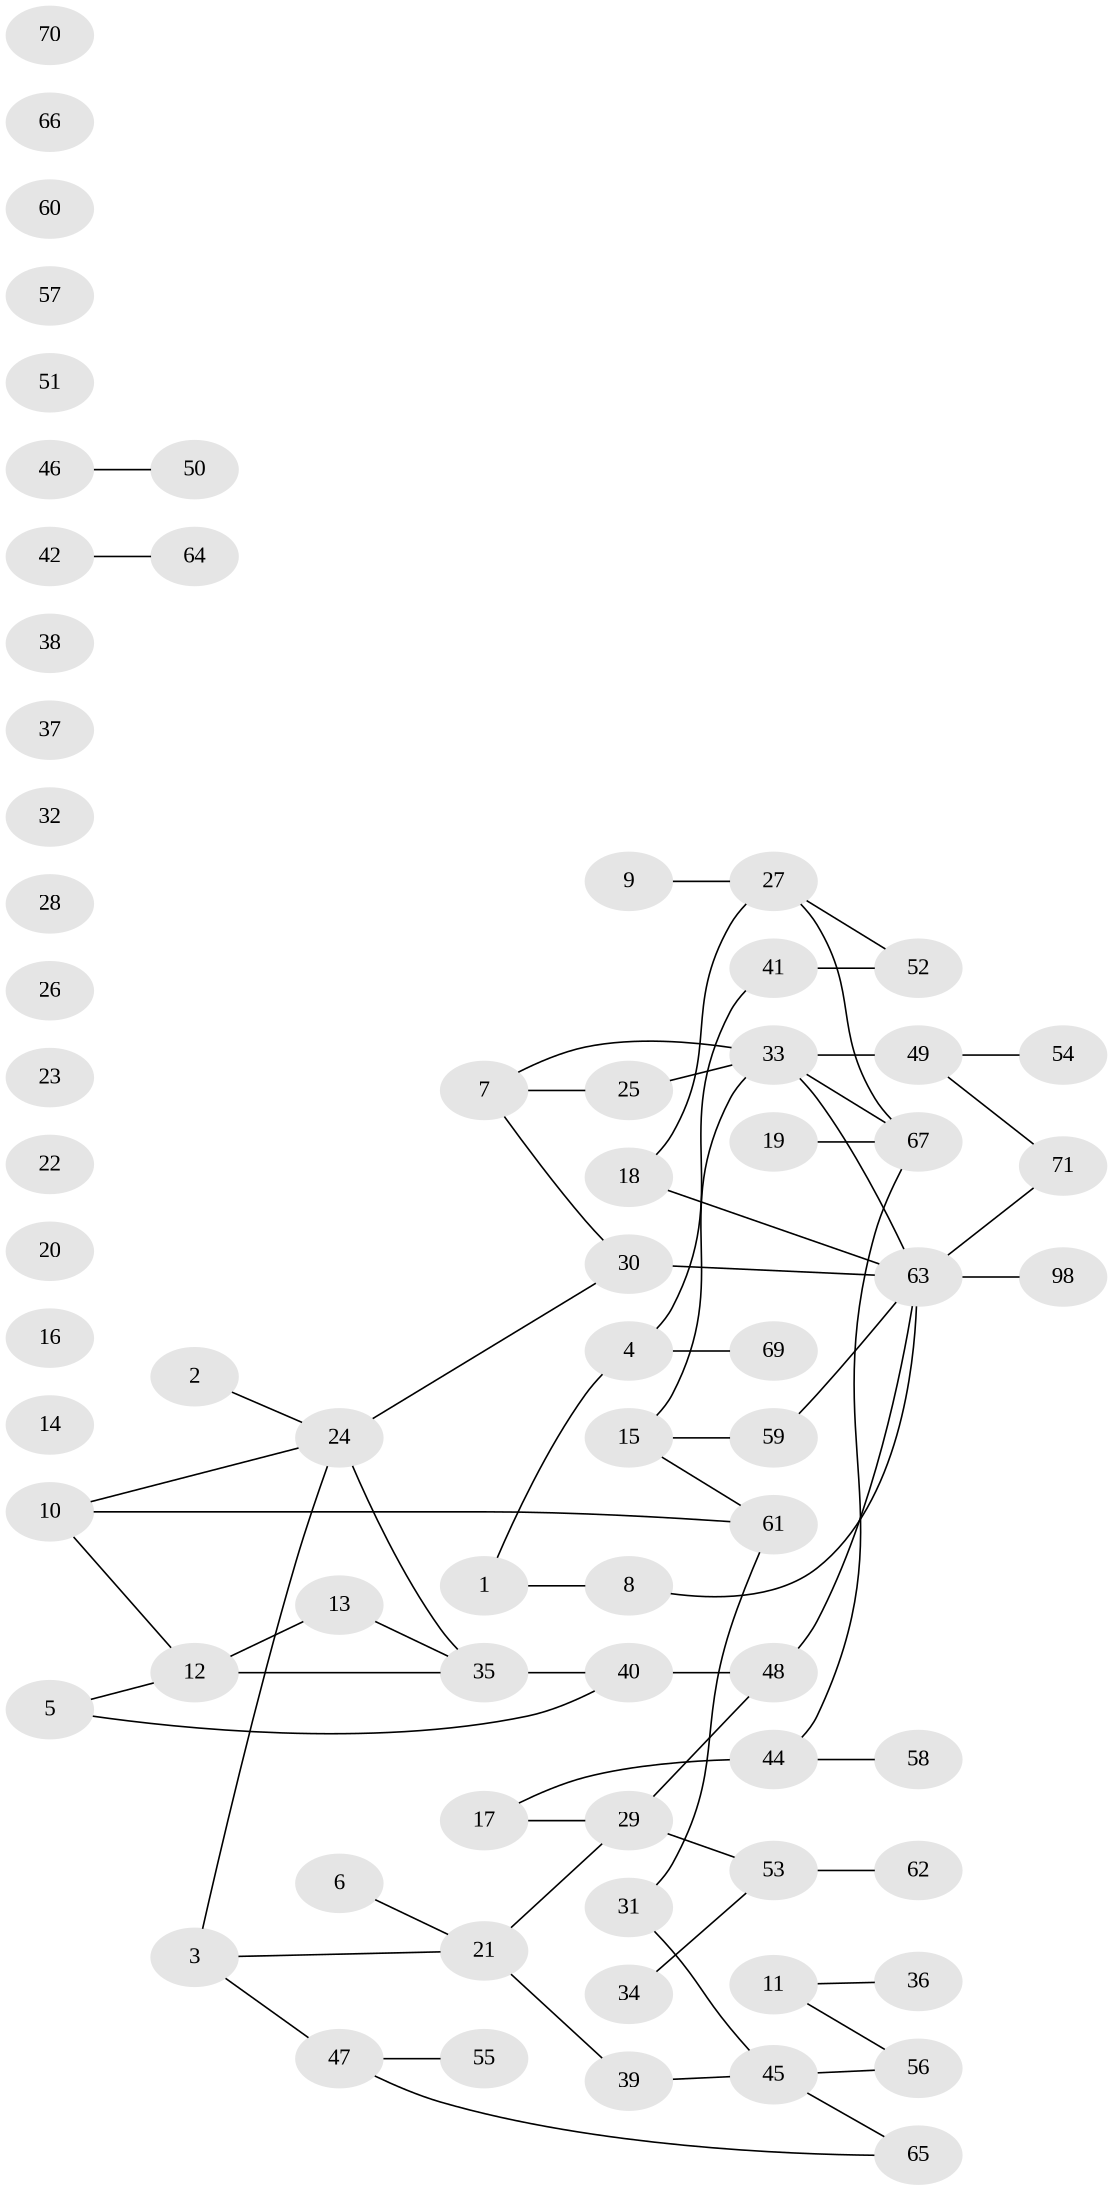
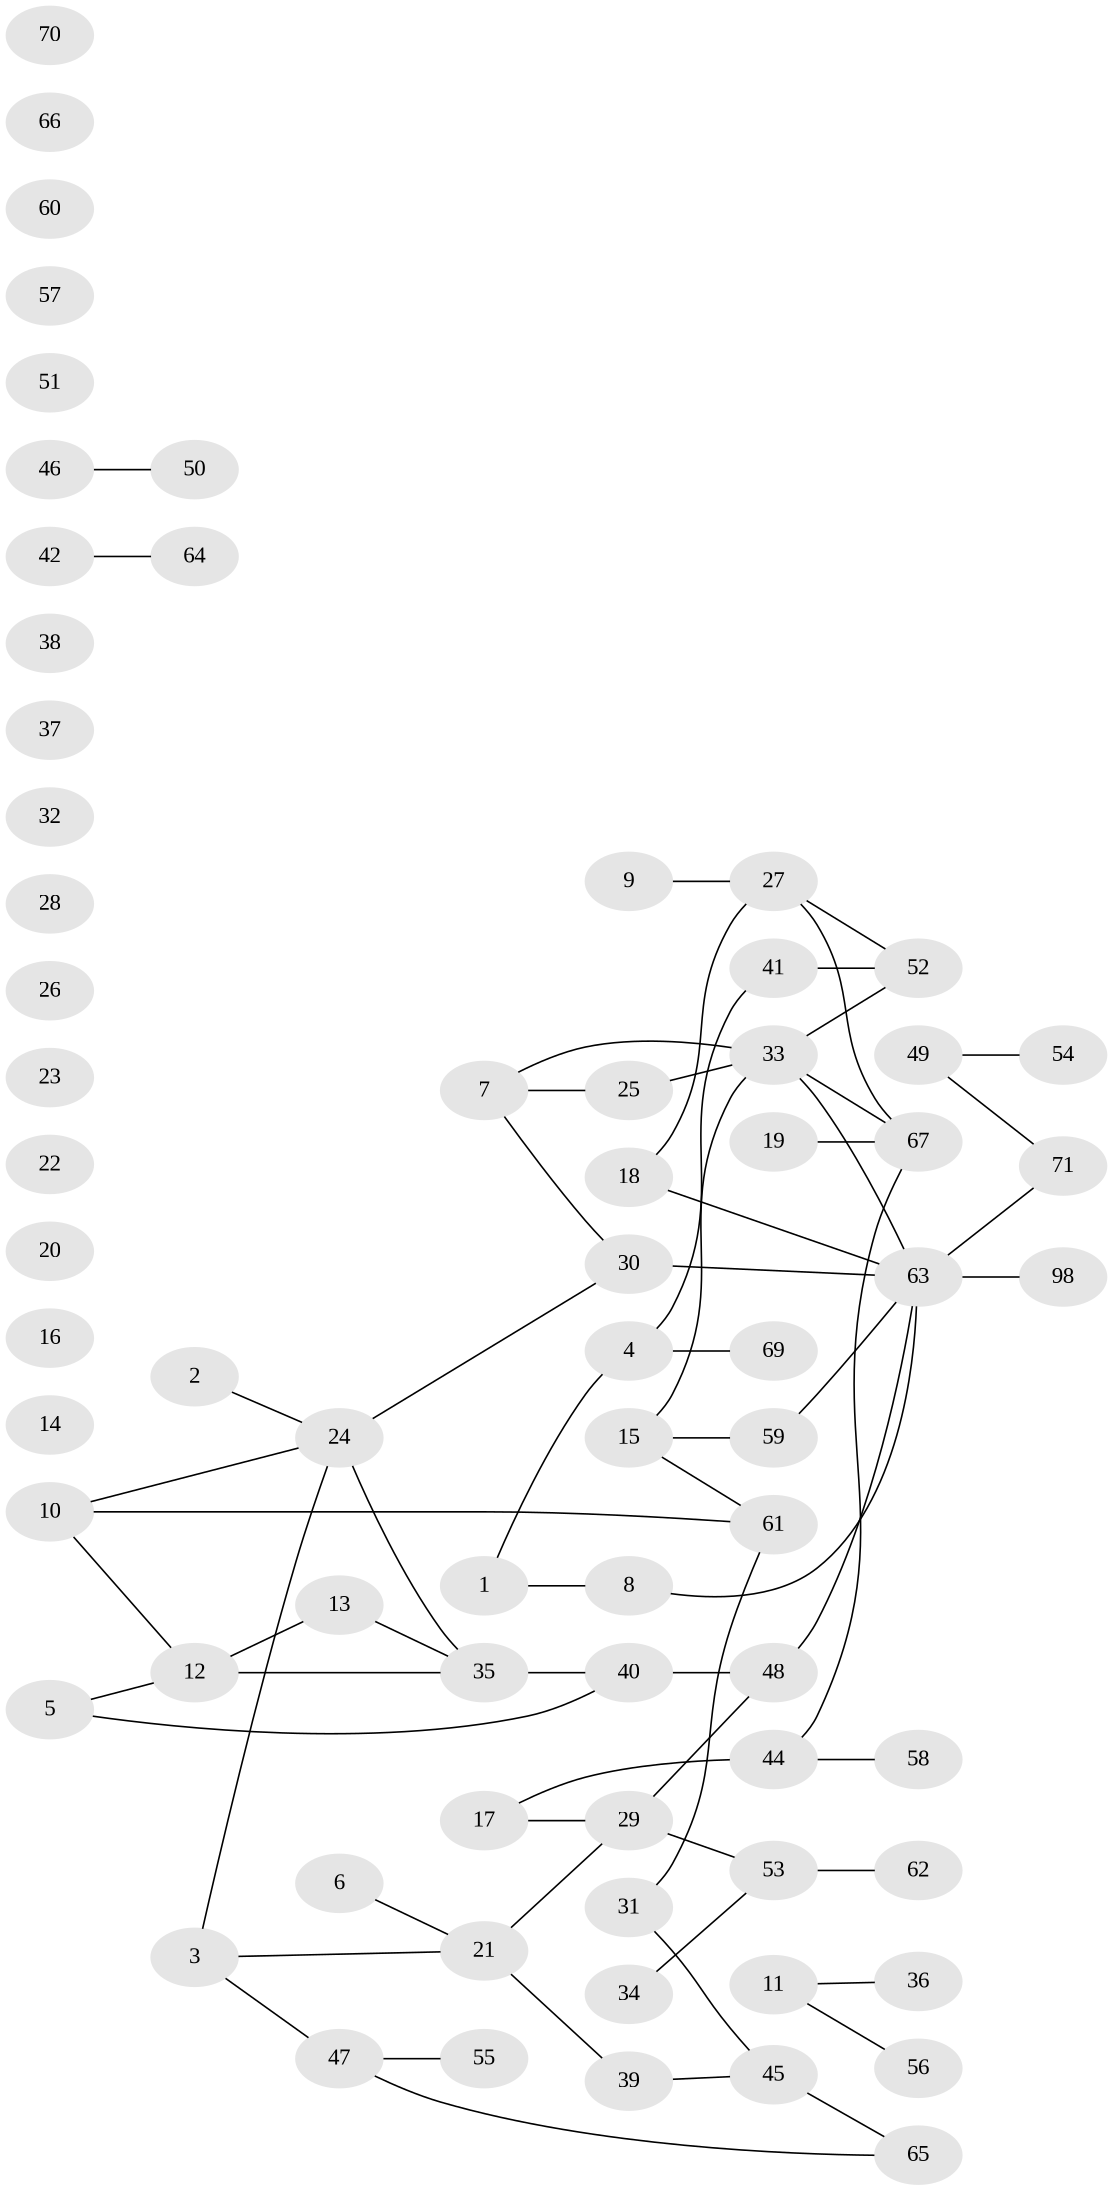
(845, 1055) -> (836, 1018)
(846, 2072) -> none
